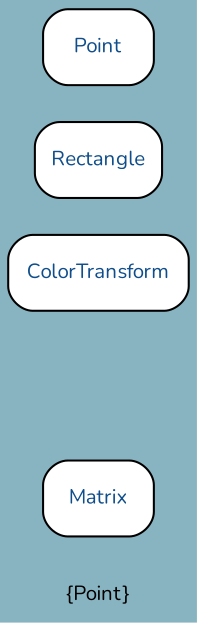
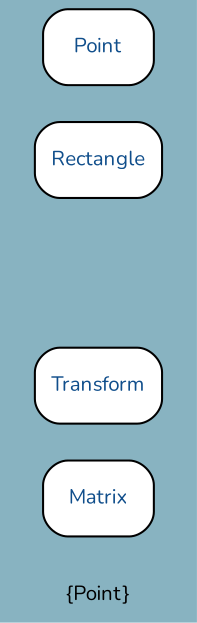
(98, 273) -> none
none -> (98, 386)
